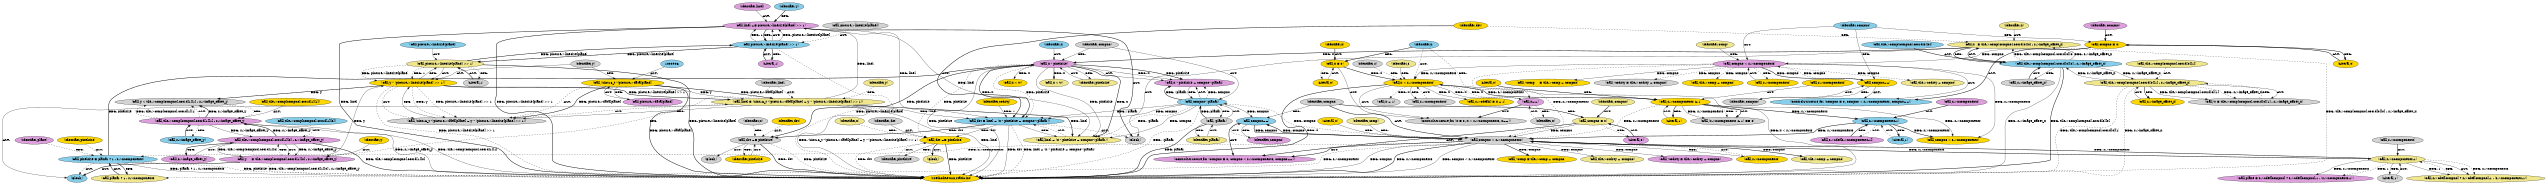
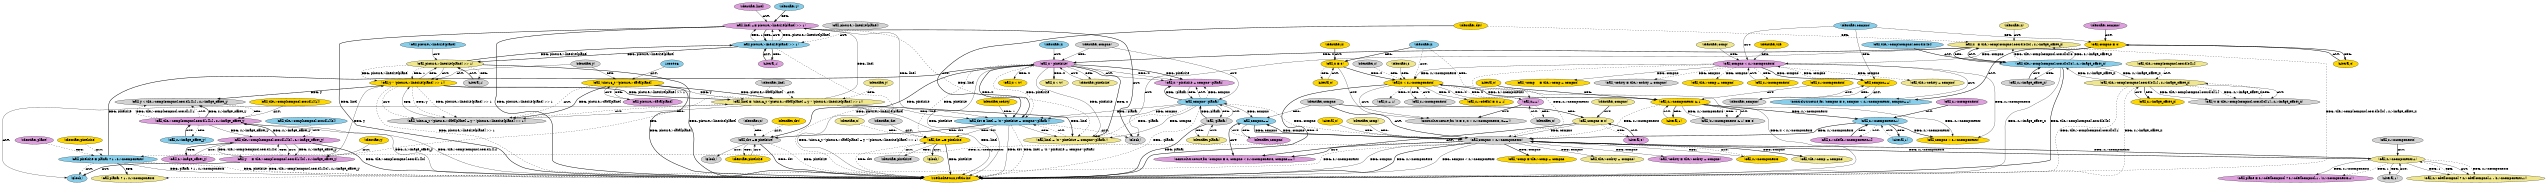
none -> (1771, 45)
(951, 83) -> (951, 83)
(114, 171) -> none
